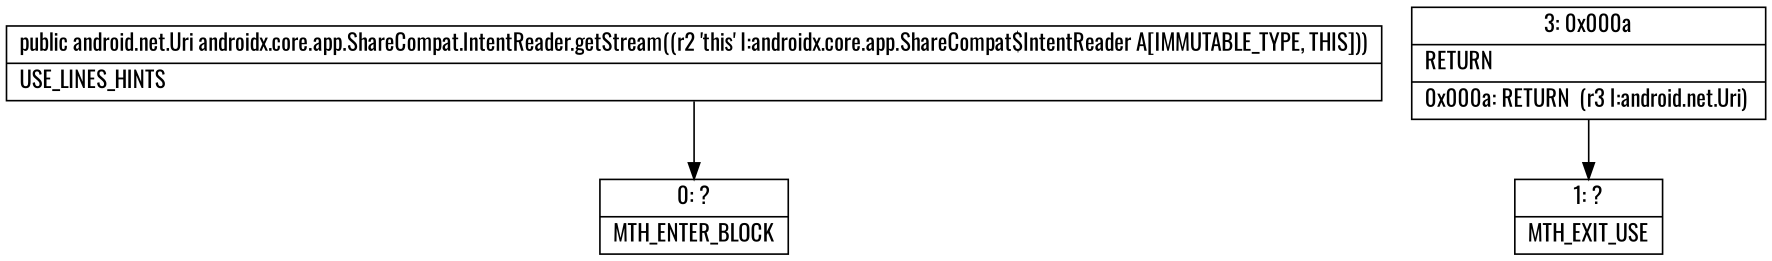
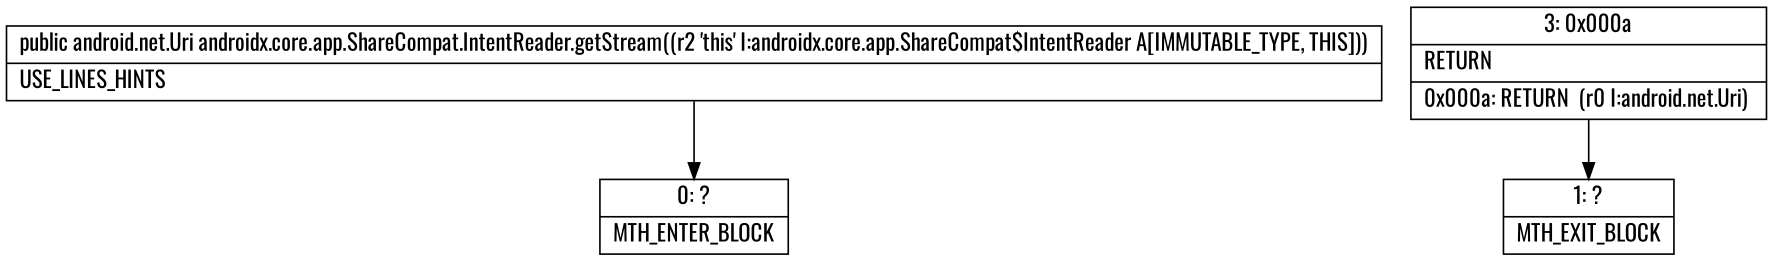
(1589, 100) -> (1589, 100)
(1589, 235) -> (1589, 235)
